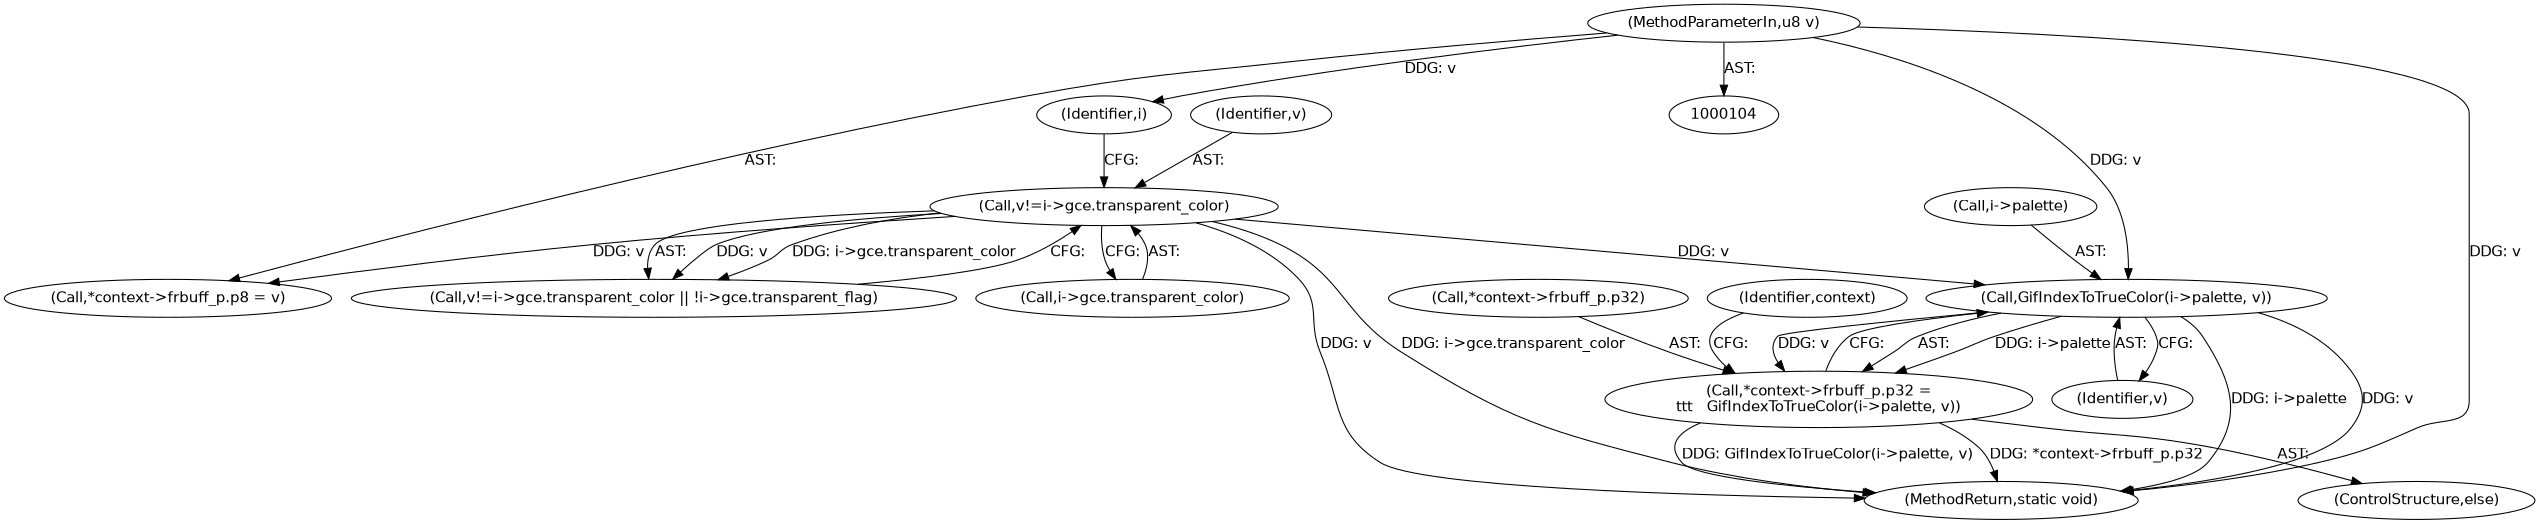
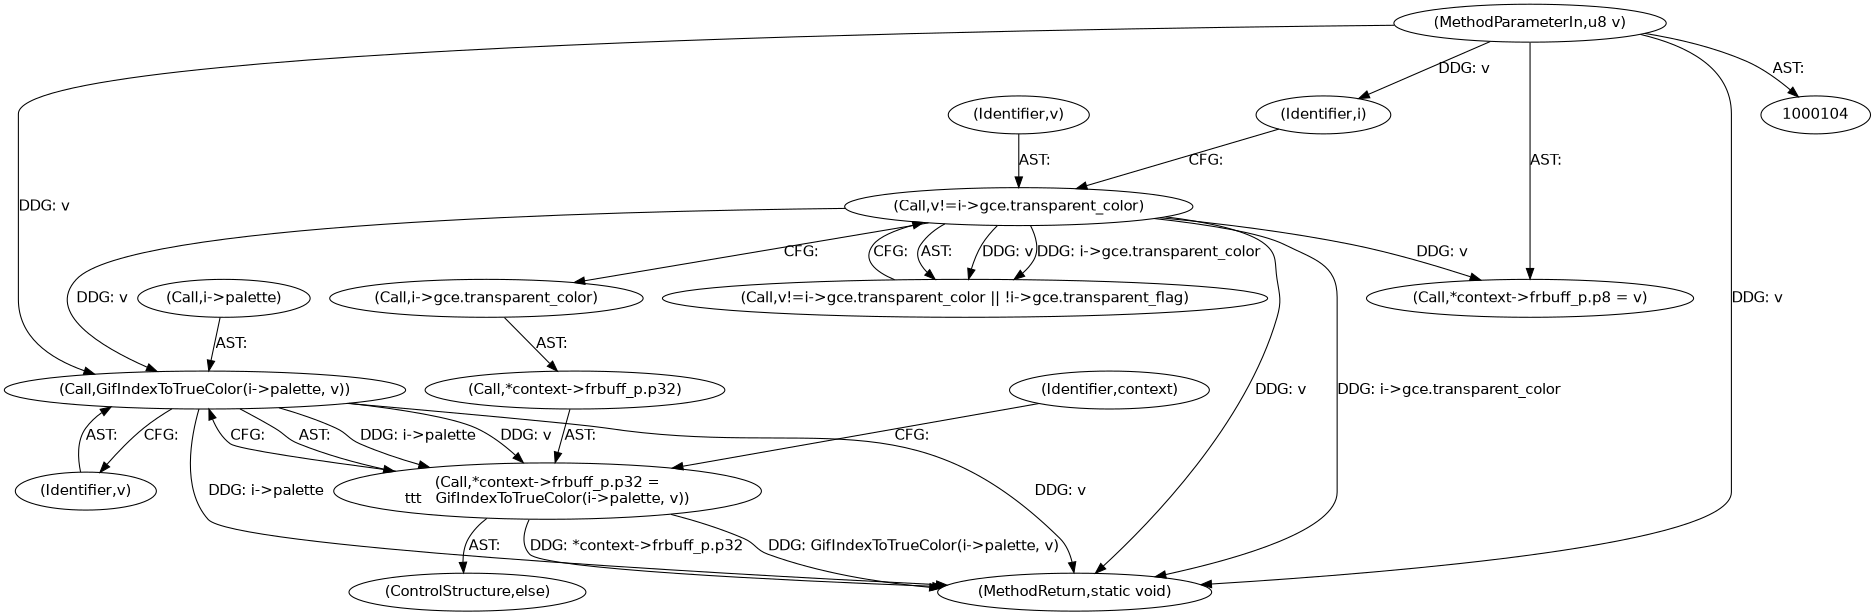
(1148, 256) -> (527, 340)
